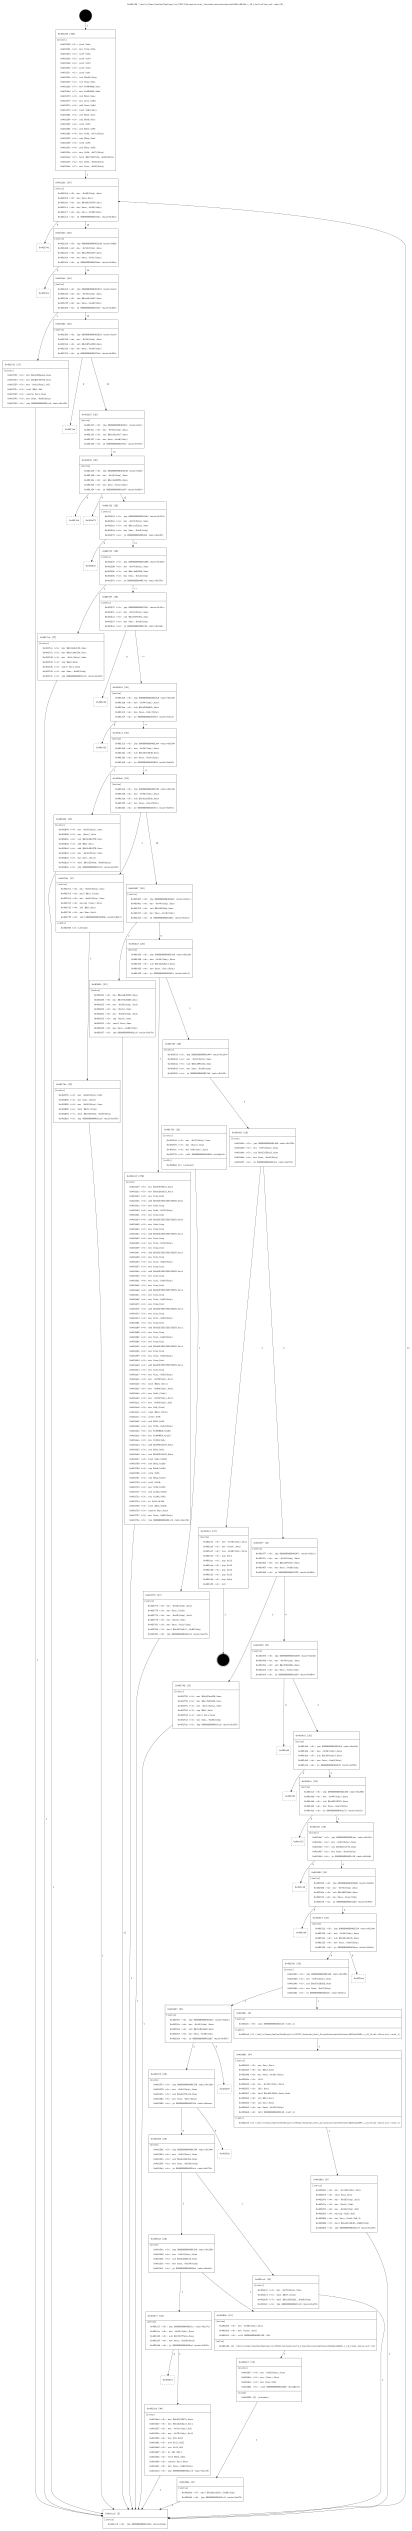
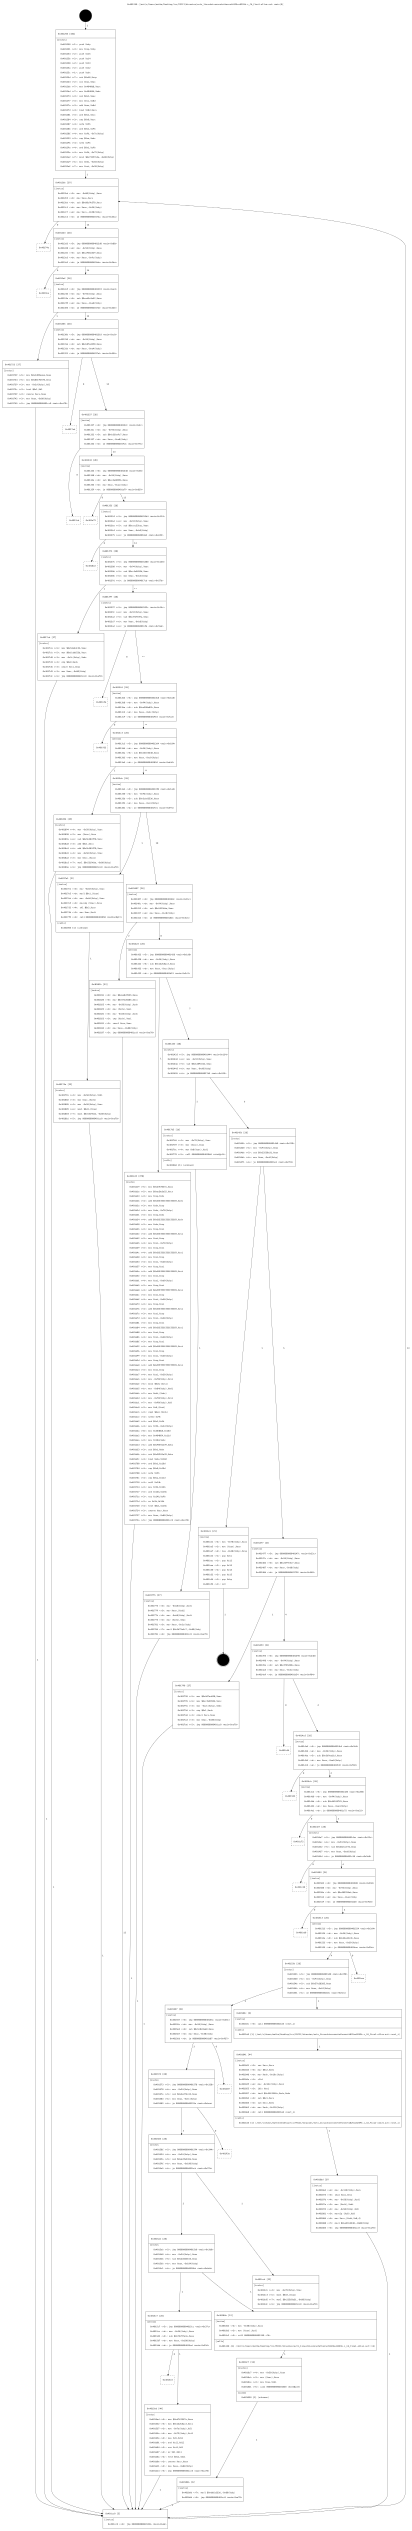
(81, 504) -> (69, 480)
none -> (195, 1101)
(381, 2477) -> none
